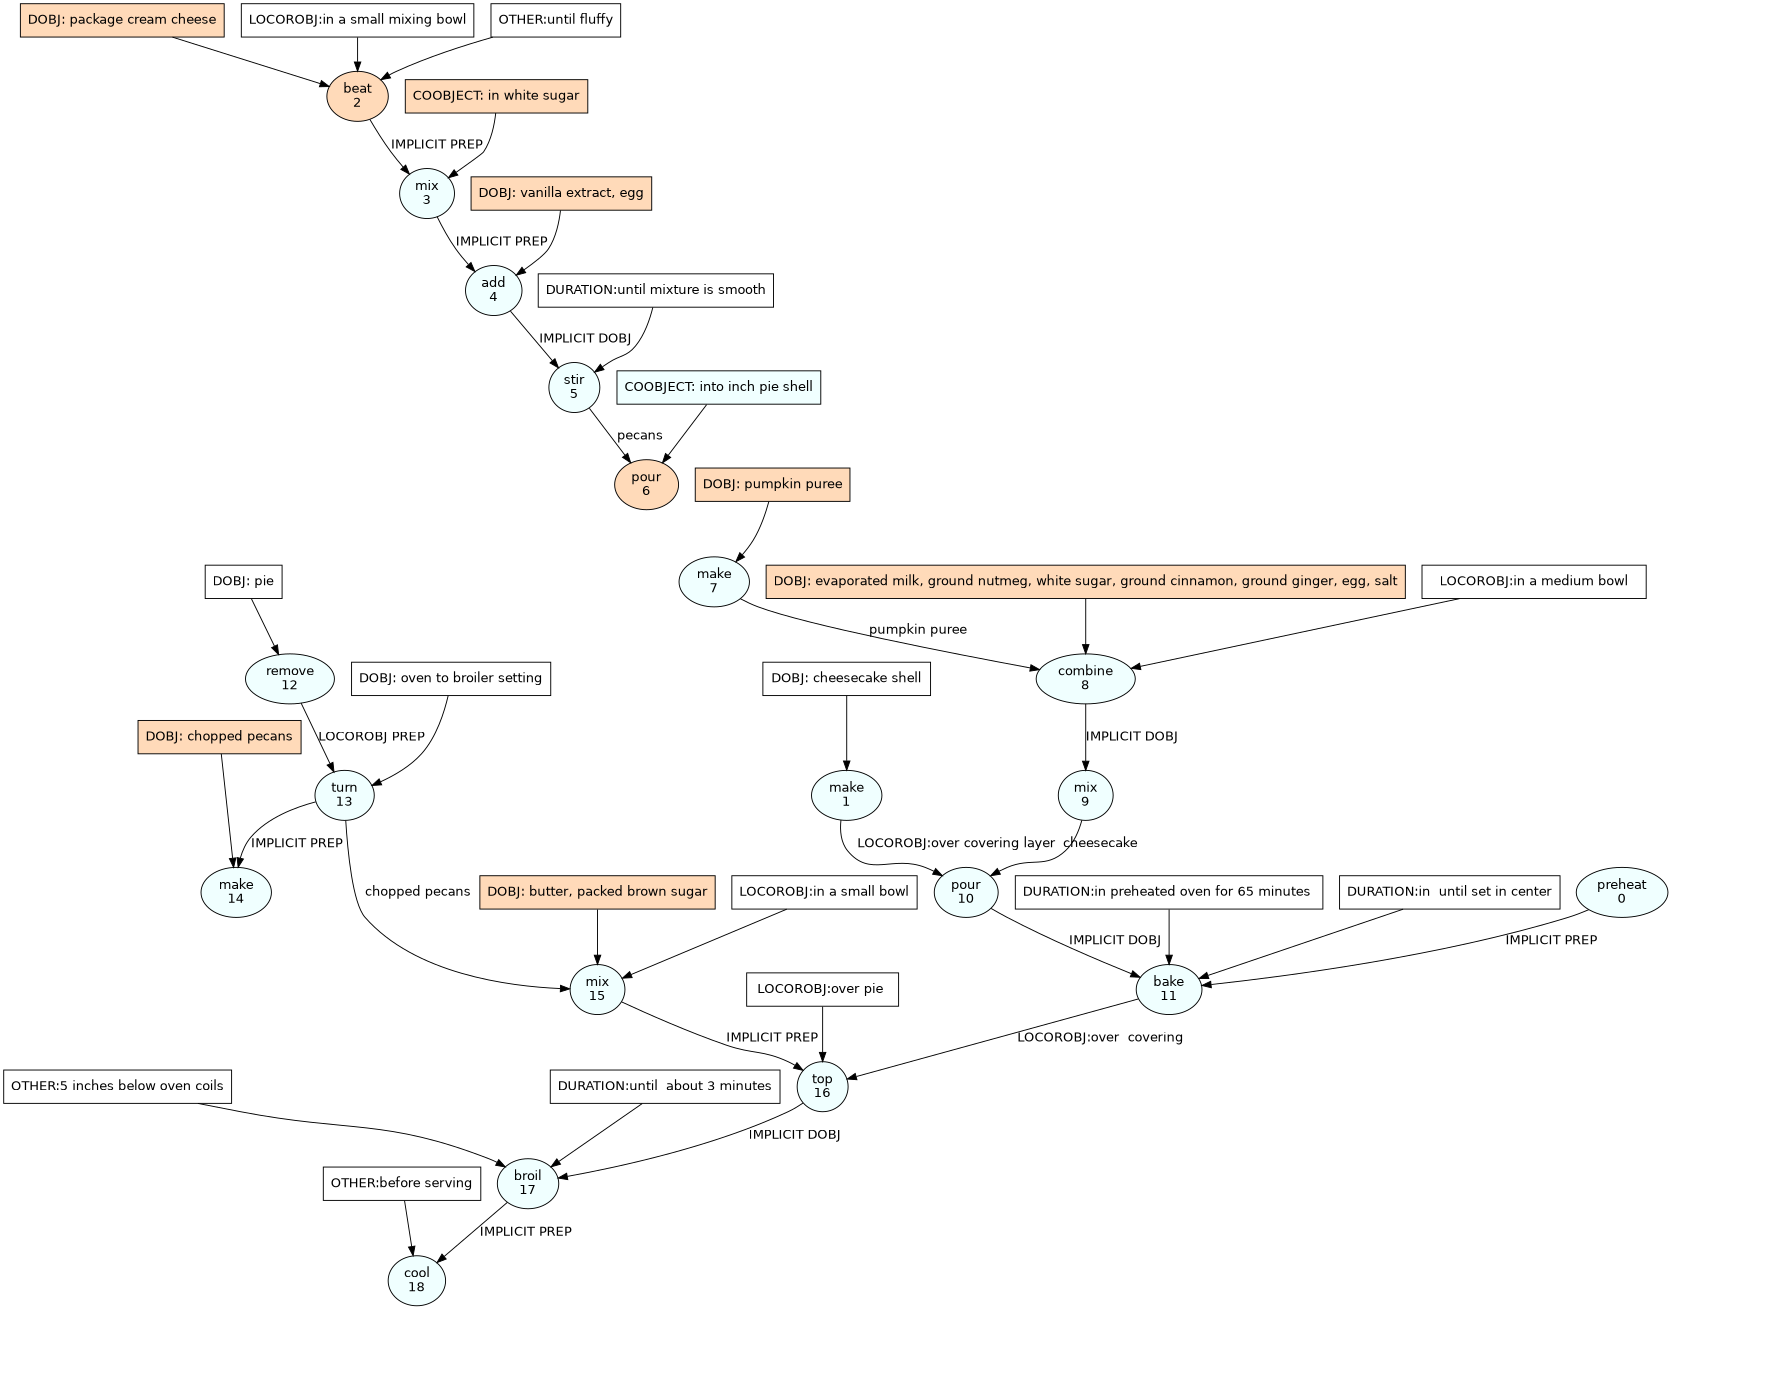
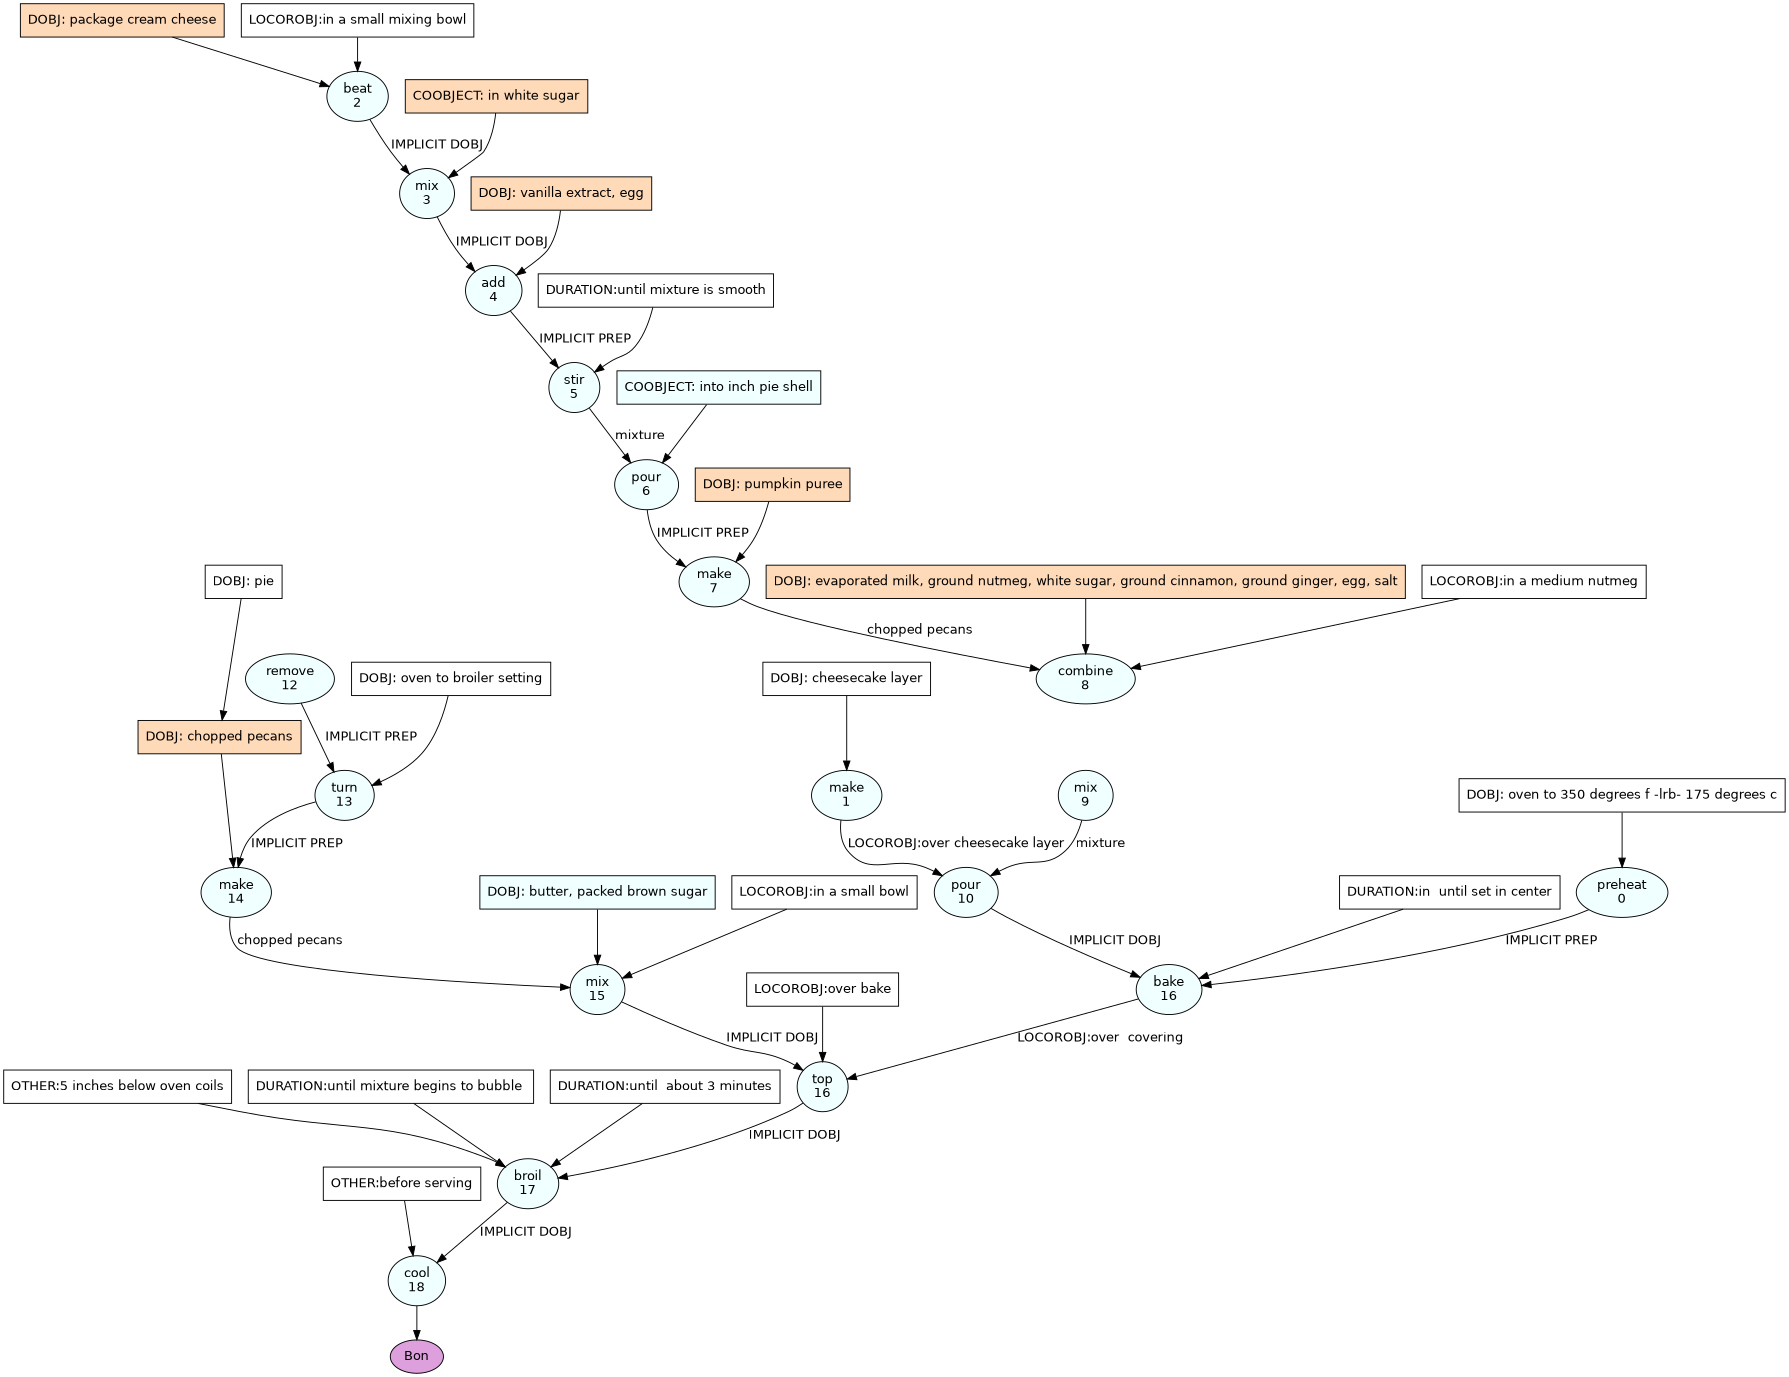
(556, 20) -> none
(358, 96) -> (358, 96)
(437, 145) -> (437, 145)
(502, 242) -> (502, 242)
(585, 339) -> (585, 339)
(640, 436) -> (640, 436)
(647, 485) -> (647, 485)
none -> (656, 539)
(1534, 582) -> (1534, 582)
(263, 623) -> (232, 655)
(920, 630) -> (920, 630)
(847, 679) -> (847, 679)
(1086, 732) -> none
(371, 737) -> (371, 737)
none -> (1622, 795)
(956, 844) -> (956, 844)
(1101, 844) -> (1101, 844)
(598, 892) -> (598, 892)
(1169, 892) -> none
(409, 952) -> (381, 976)
(823, 990) -> (823, 990)
(1169, 990) -> (1169, 990)
(773, 1038) -> (773, 1038)
none -> (391, 1087)
(526, 1232) -> (526, 1232)
none -> (417, 1357)
